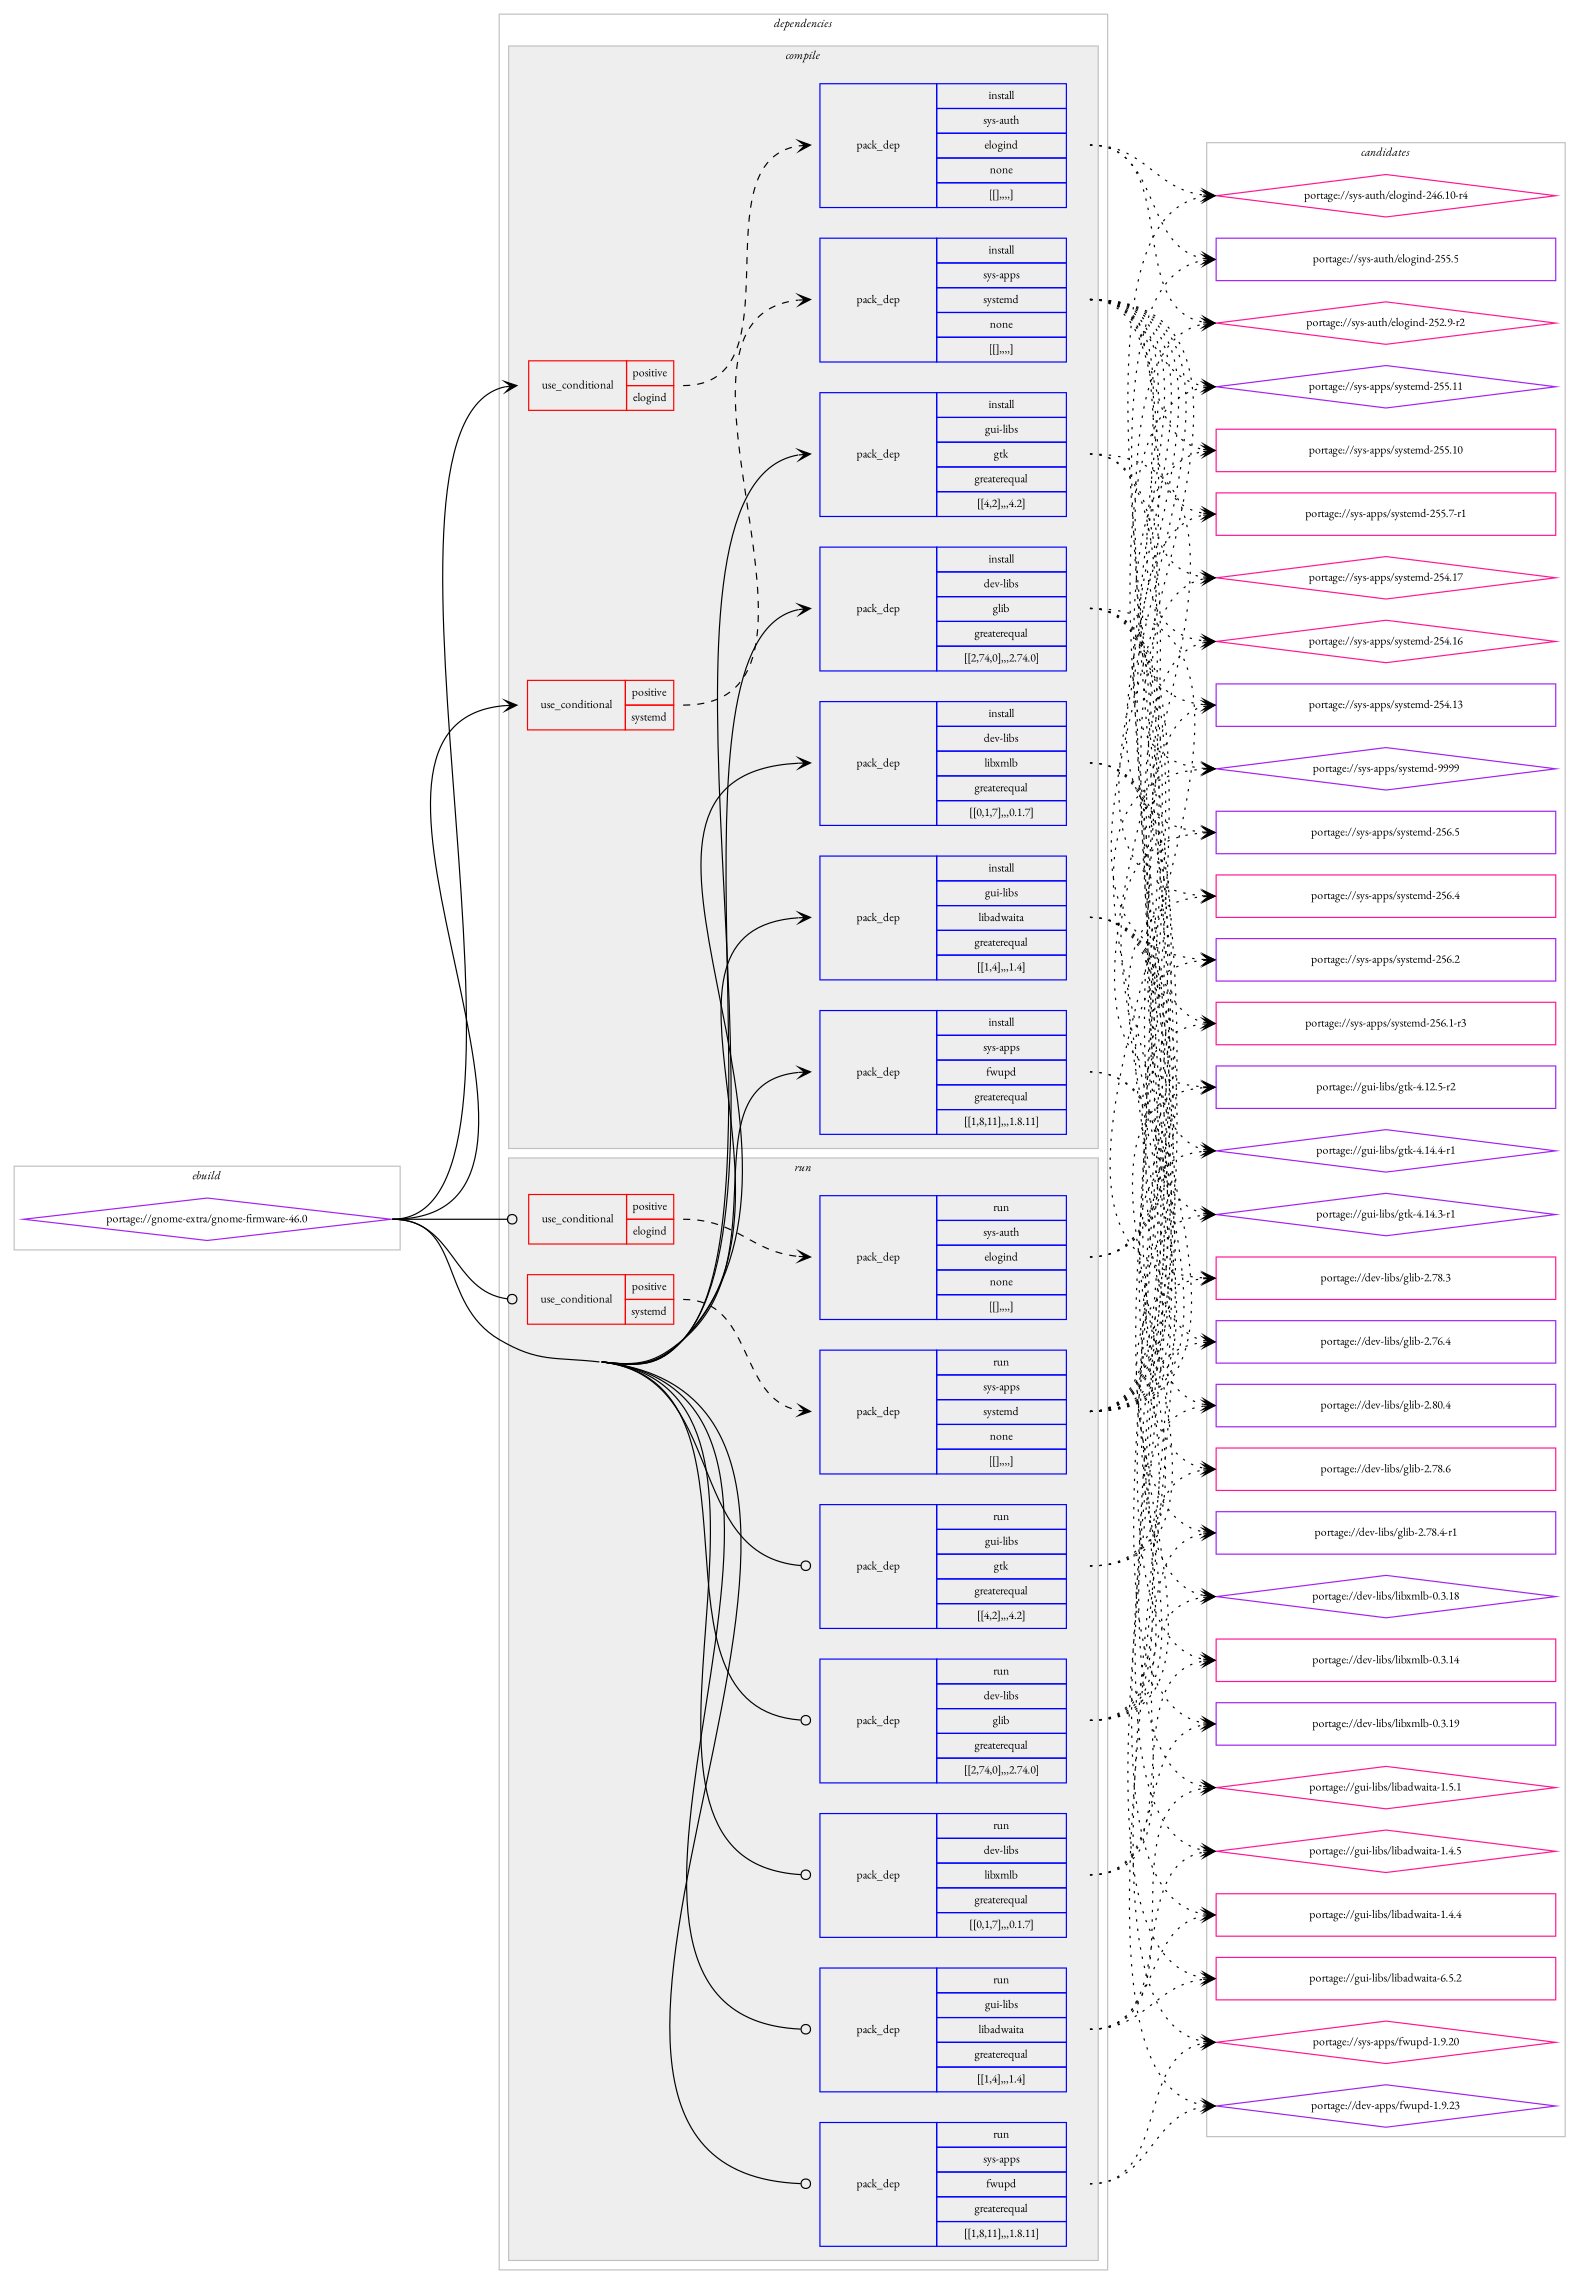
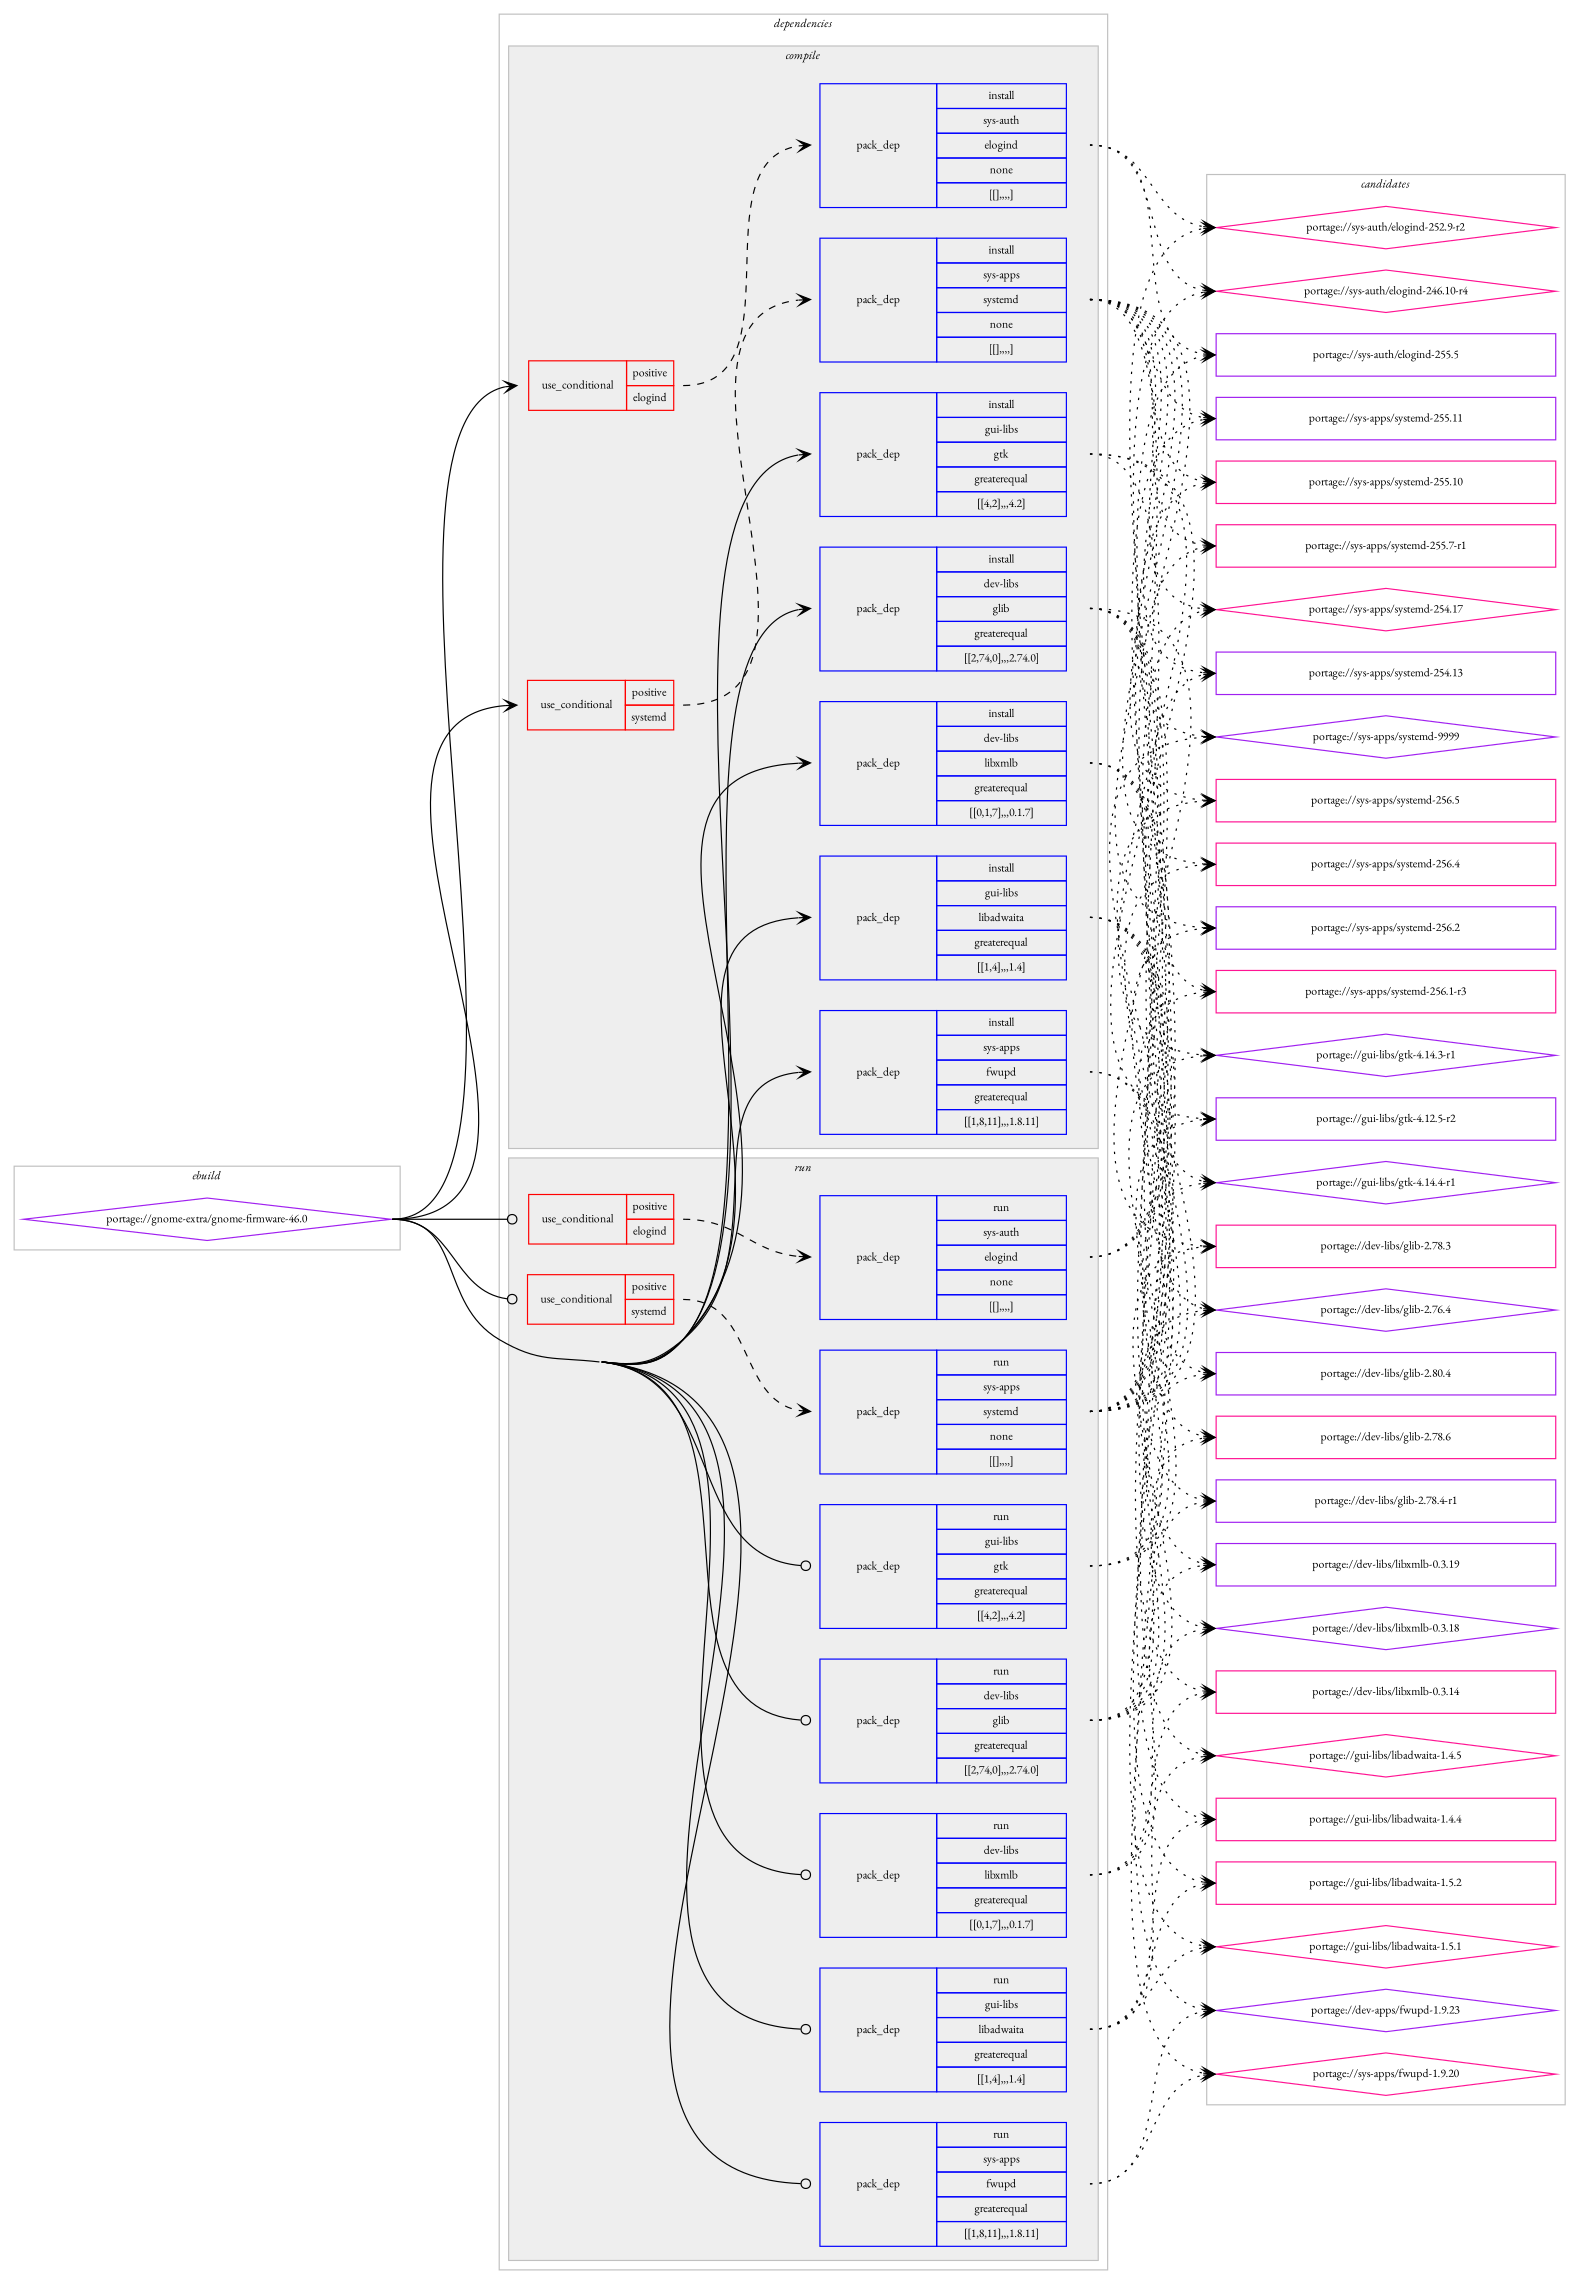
(1386, 387) -> (1386, 419)
(1386, 641) -> none
(1386, 832) -> (1386, 801)
(1386, 1342) -> (1386, 1310)
(1386, 1979) -> (1386, 1883)
